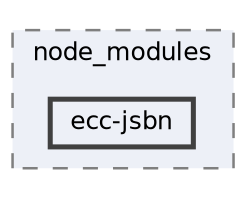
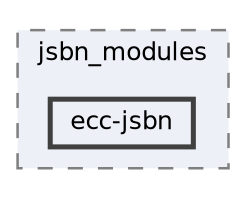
(123, 54) -> (123, 54)
